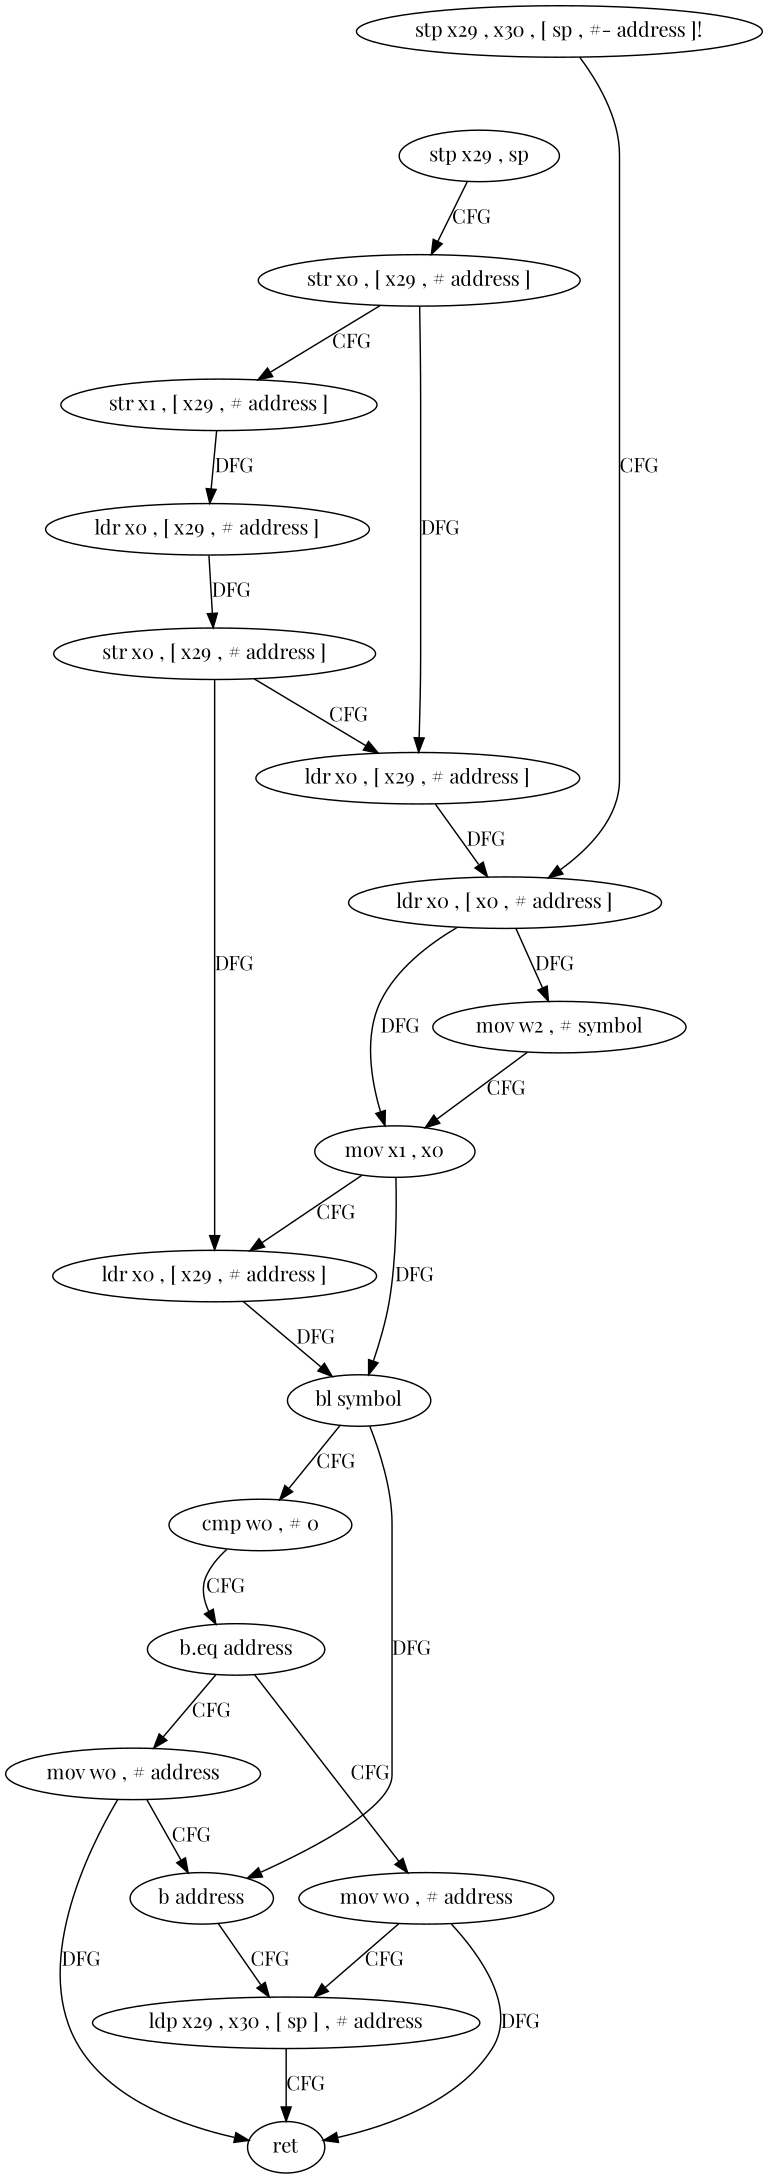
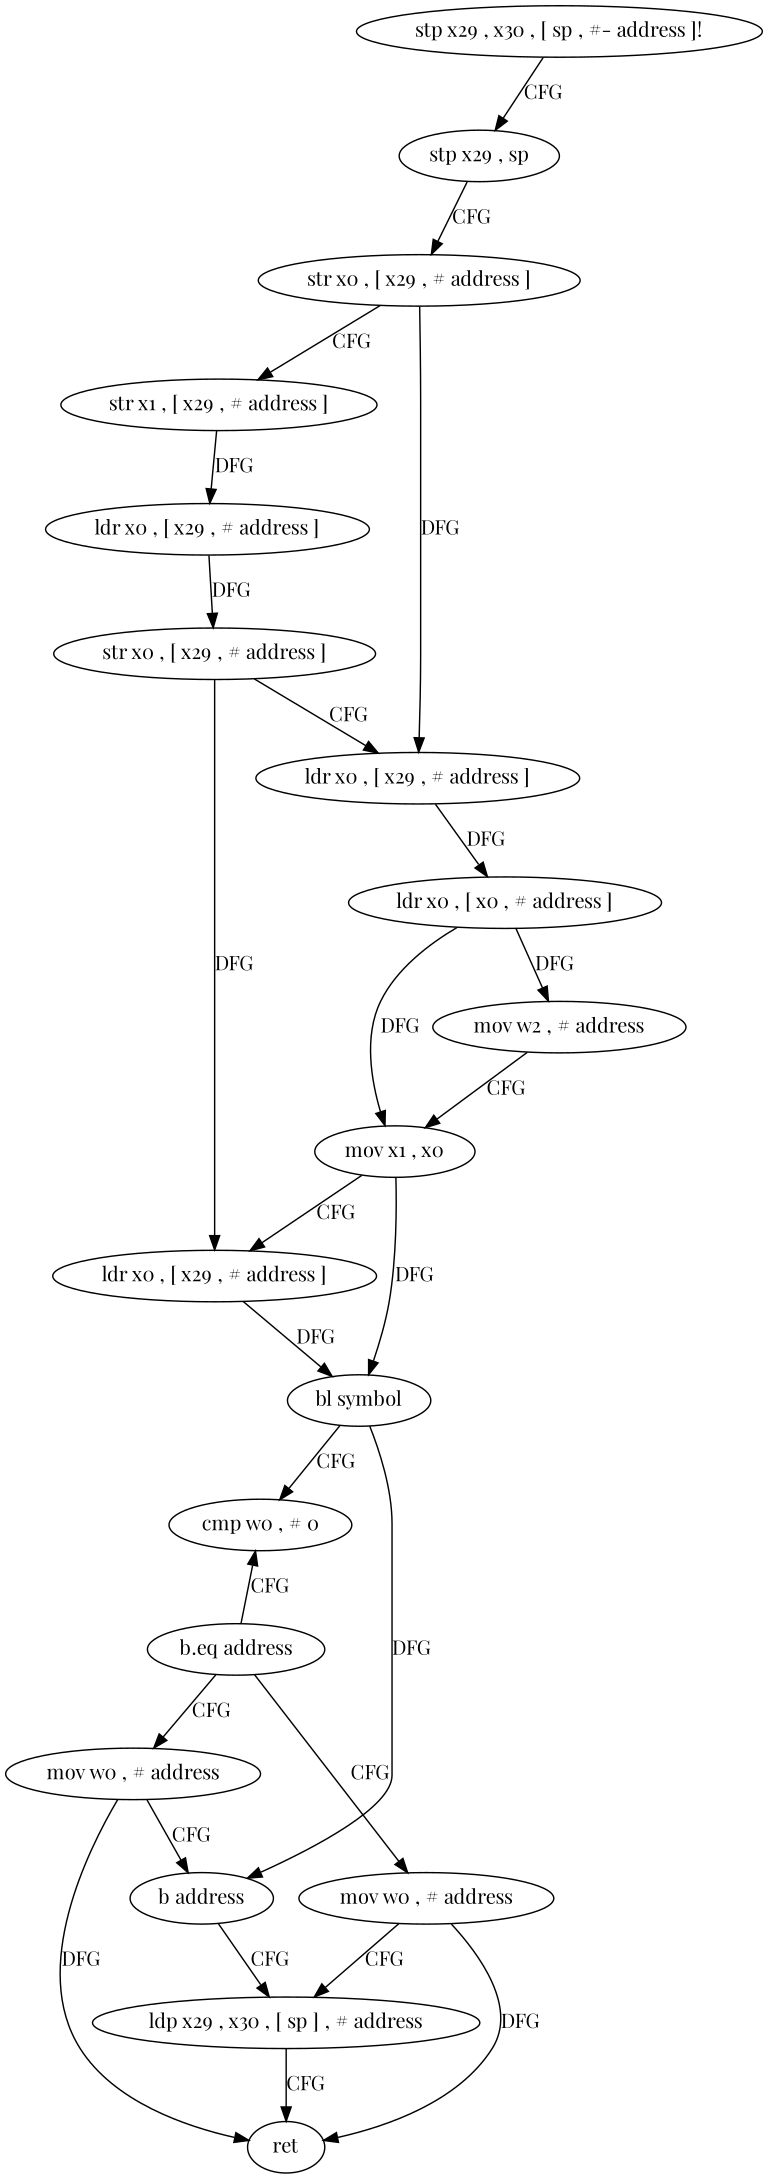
(619, 470) -> (523, 88)
(559, 1027) -> (559, 1027)
(206, 1577) -> (247, 1594)
